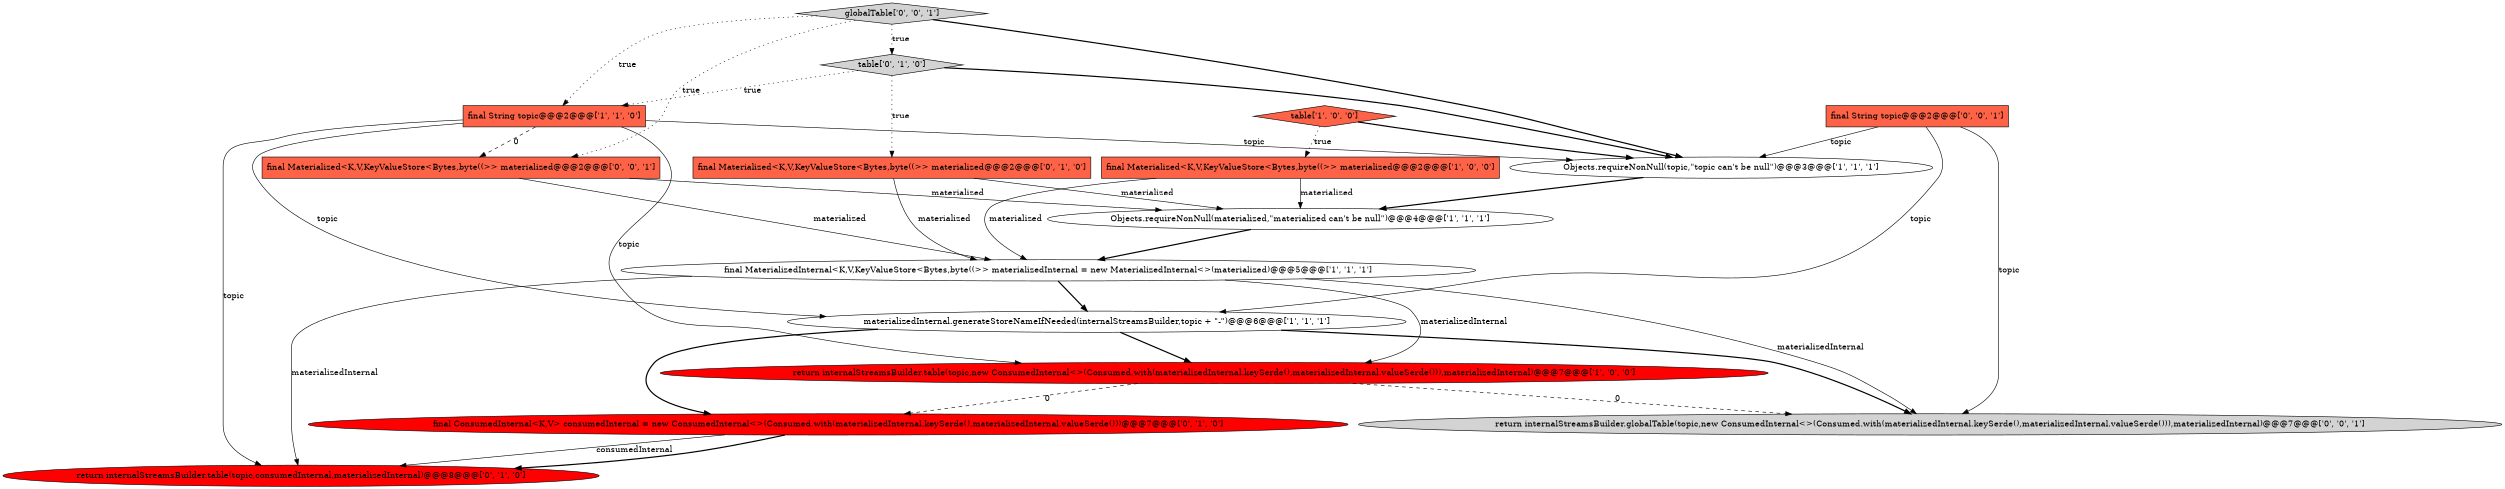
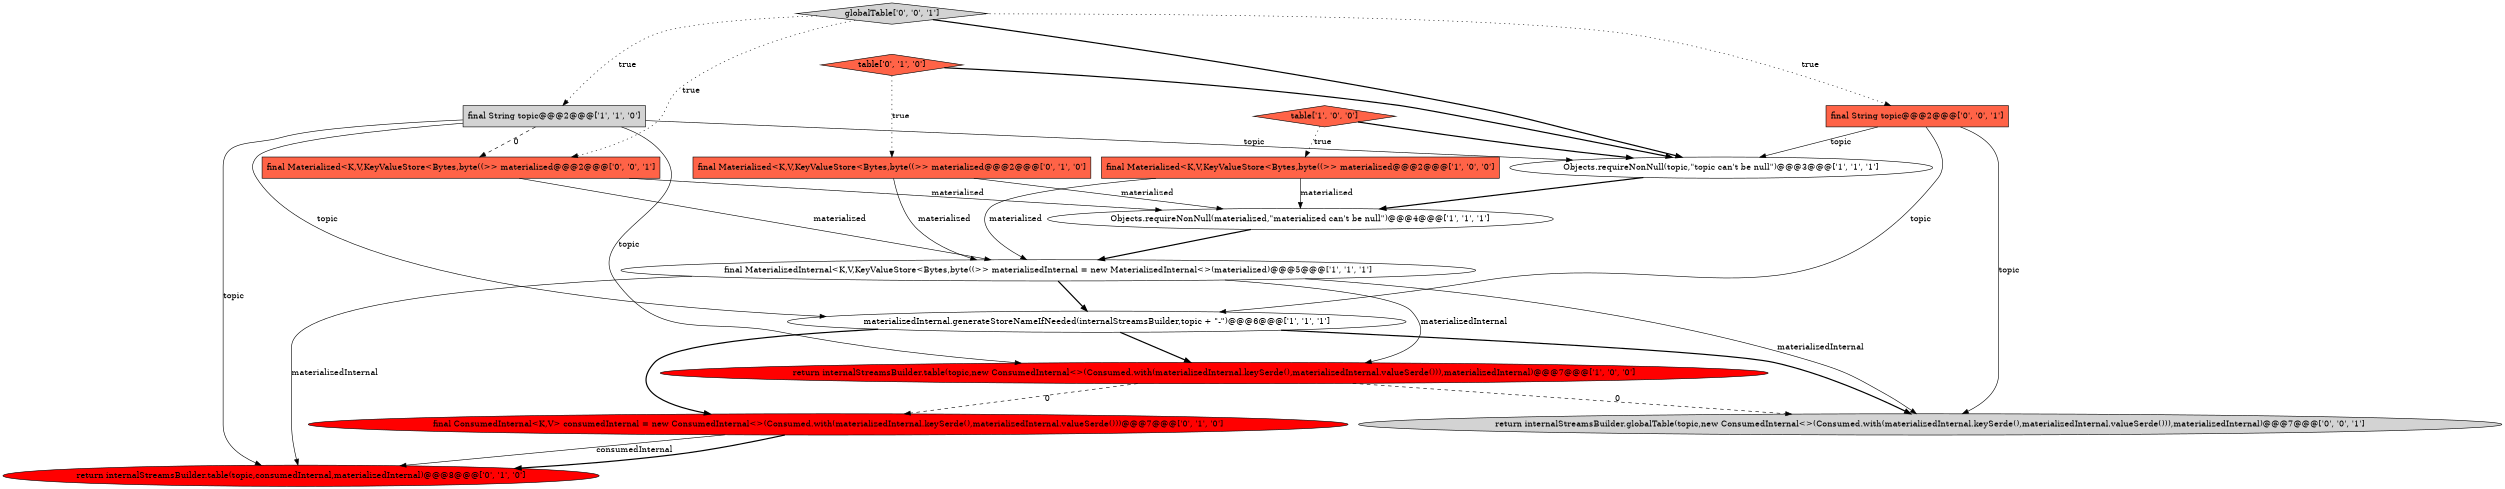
(892, 36) -> (1440, 21)
(892, 65) -> (892, 65)
(743, 88) -> none
(554, 116) -> (554, 116)
